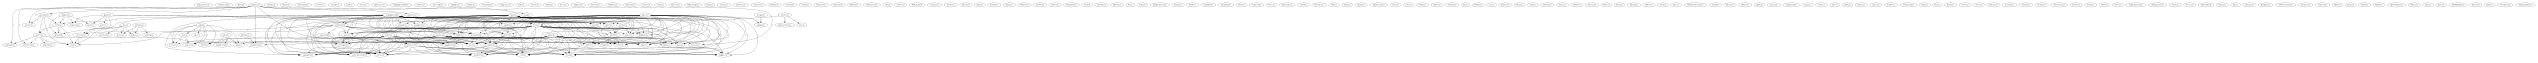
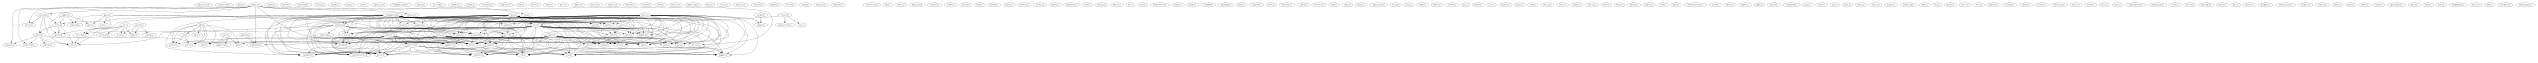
(854, 5) -> none
